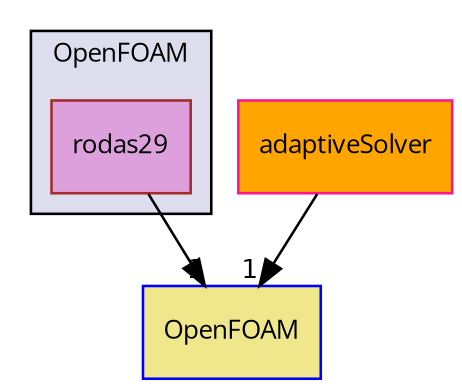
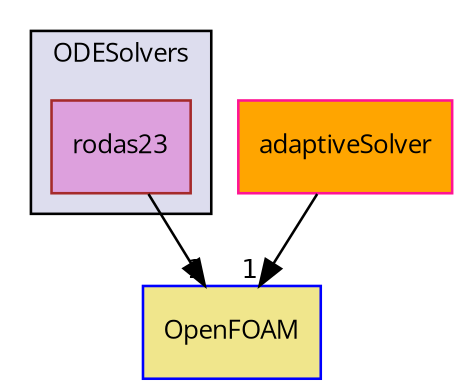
(121, 55) -> (121, 55)
(121, 147) -> (121, 147)
